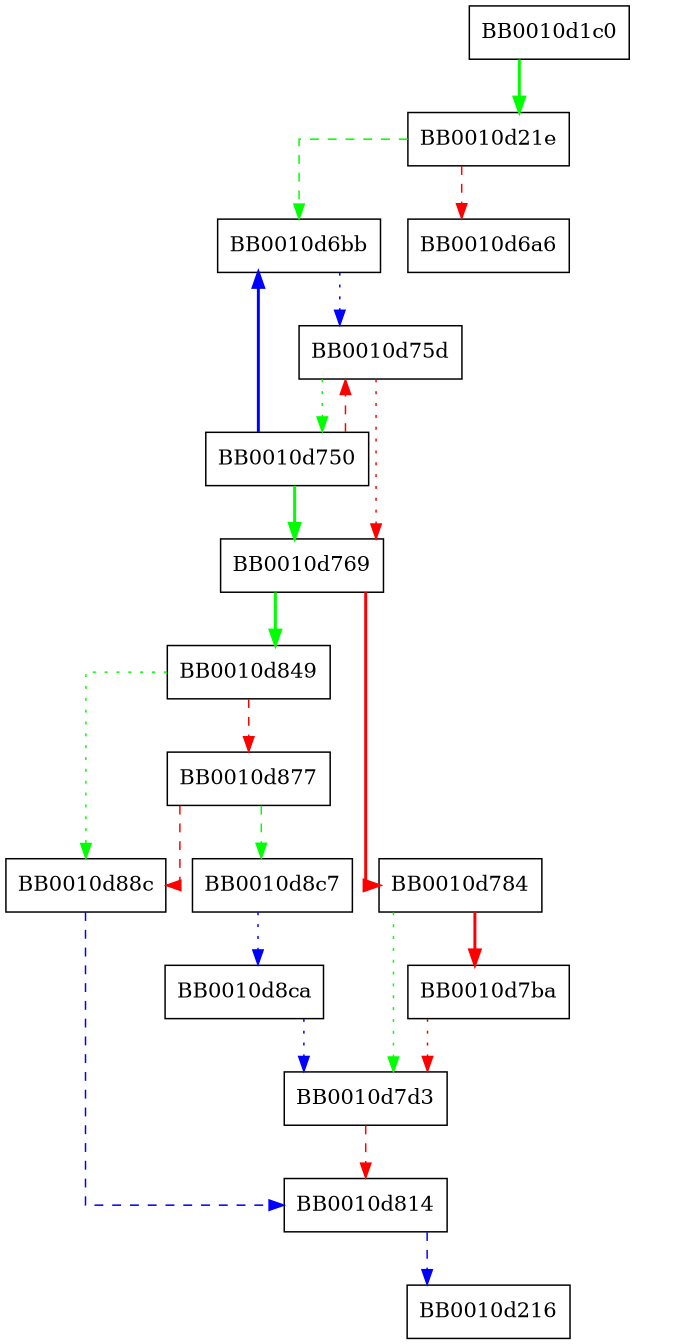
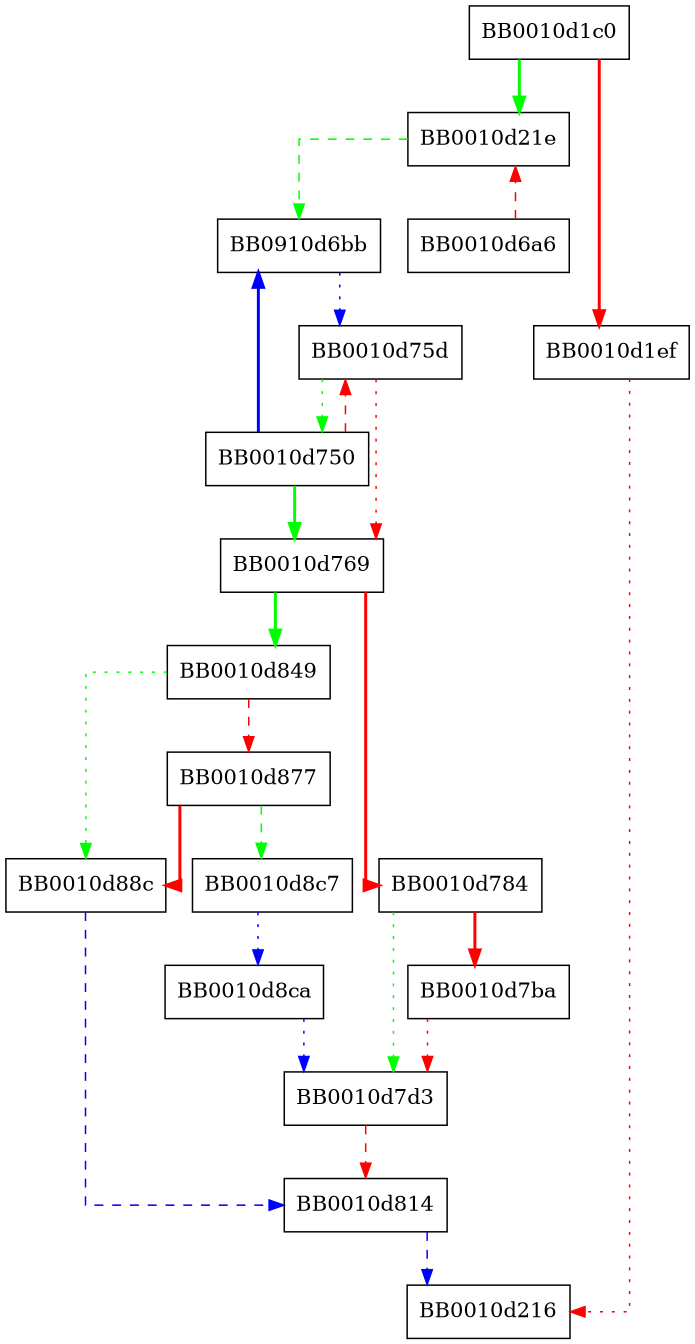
(462, 185) -> (515, 200)
(299, 246) -> (299, 246)
none -> (611, 352)
(180, 846) -> (180, 846)
